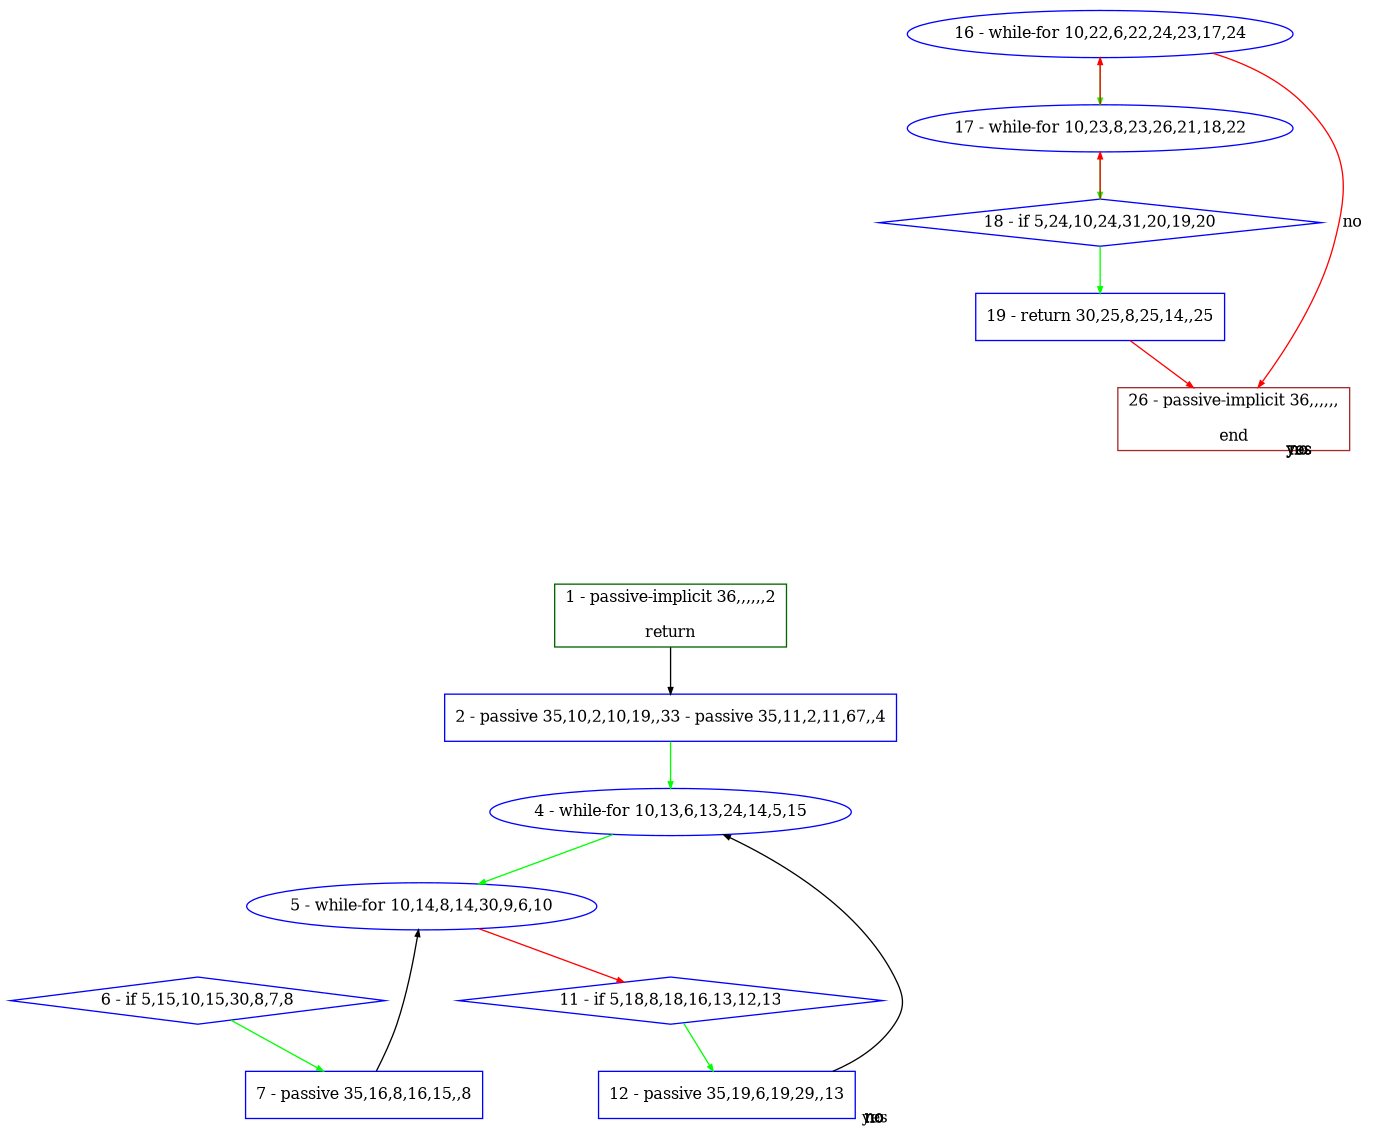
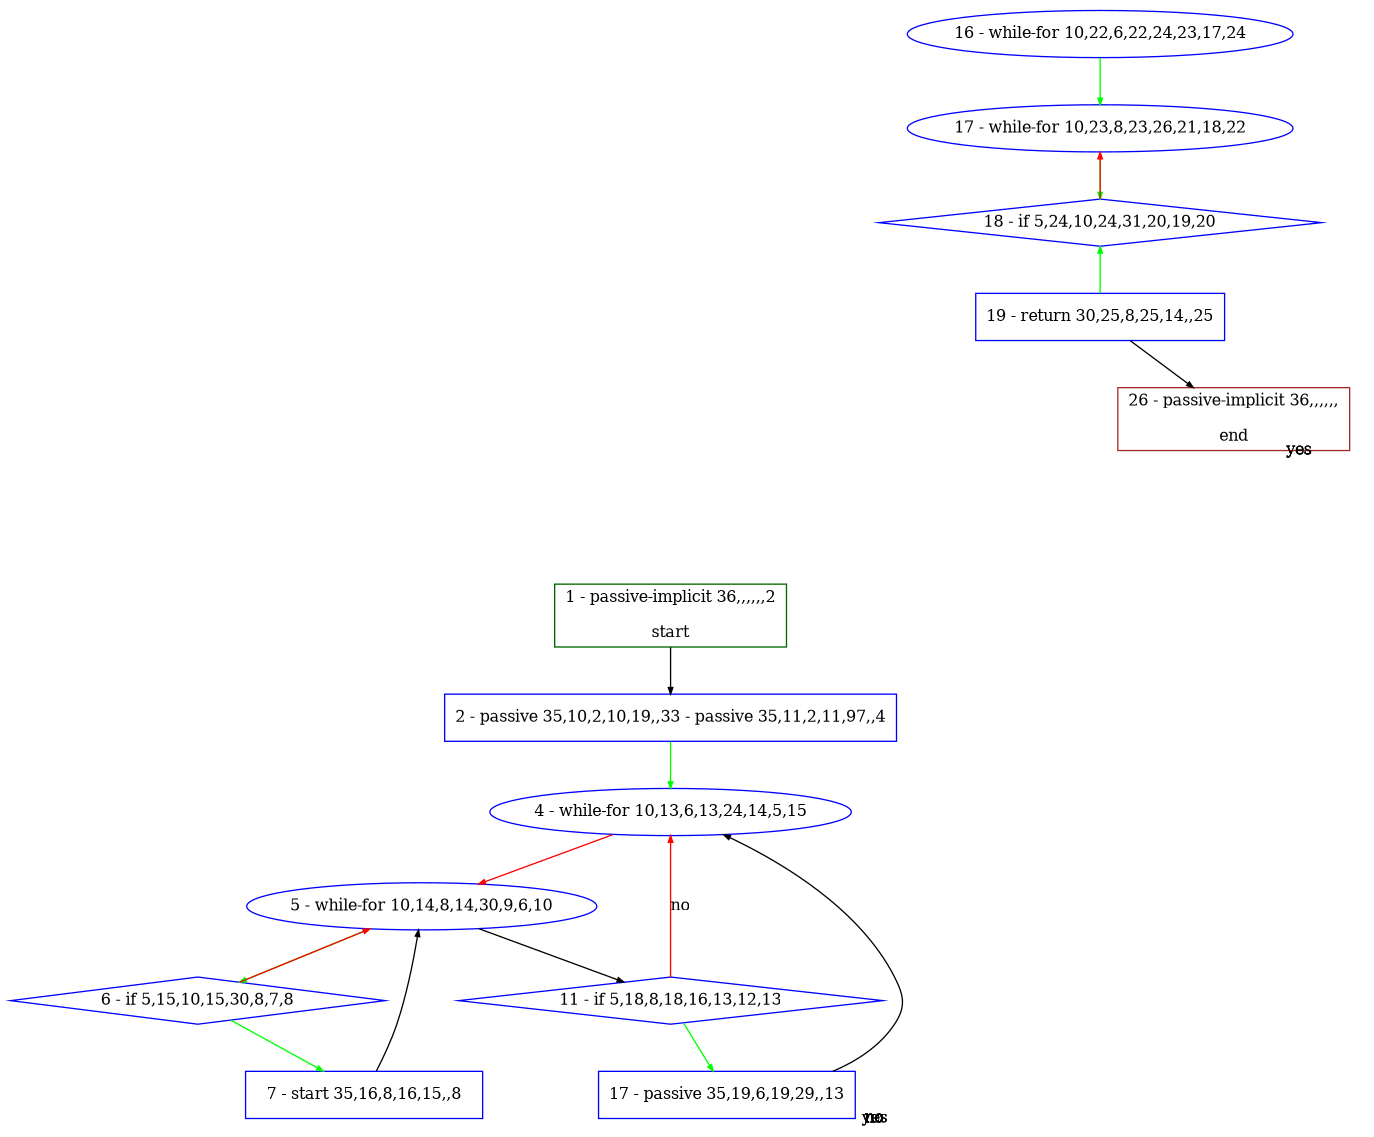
(1100, 85) -> none
(1343, 194) -> none
(1100, 267) -> (1100, 273)
(1159, 362) -> (1159, 362)
(1299, 451) -> (1299, 451)
(671, 616) -> (671, 616)
(671, 718) -> (671, 718)
(549, 858) -> (549, 858)
none -> (671, 910)
none -> (308, 954)
(548, 954) -> (548, 954)
none -> (302, 957)
(364, 1095) -> (364, 1095)
(727, 1095) -> (727, 1095)
